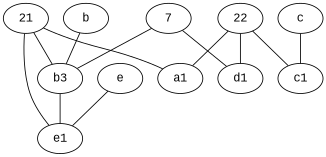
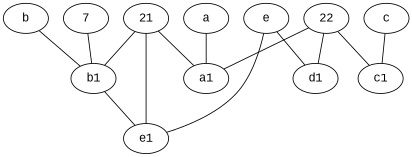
none -> (206, 18)
(203, 48) -> (291, 48)
(60, 78) -> (93, 78)
